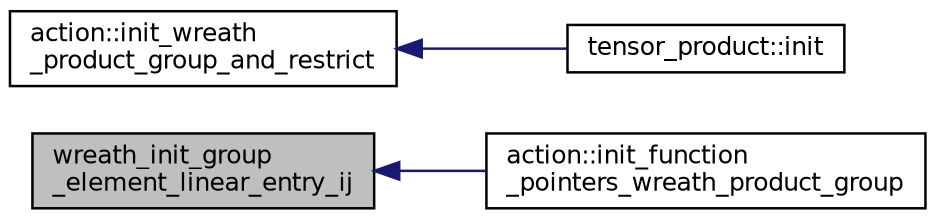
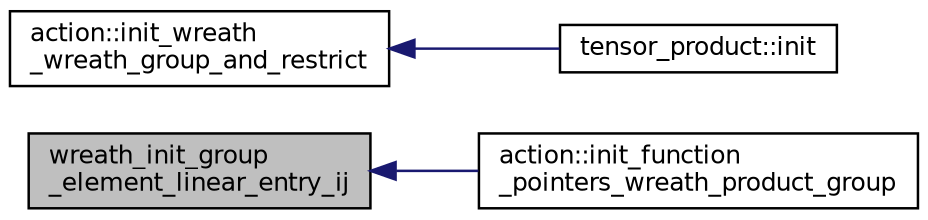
(203, 49) -> (200, 49)
